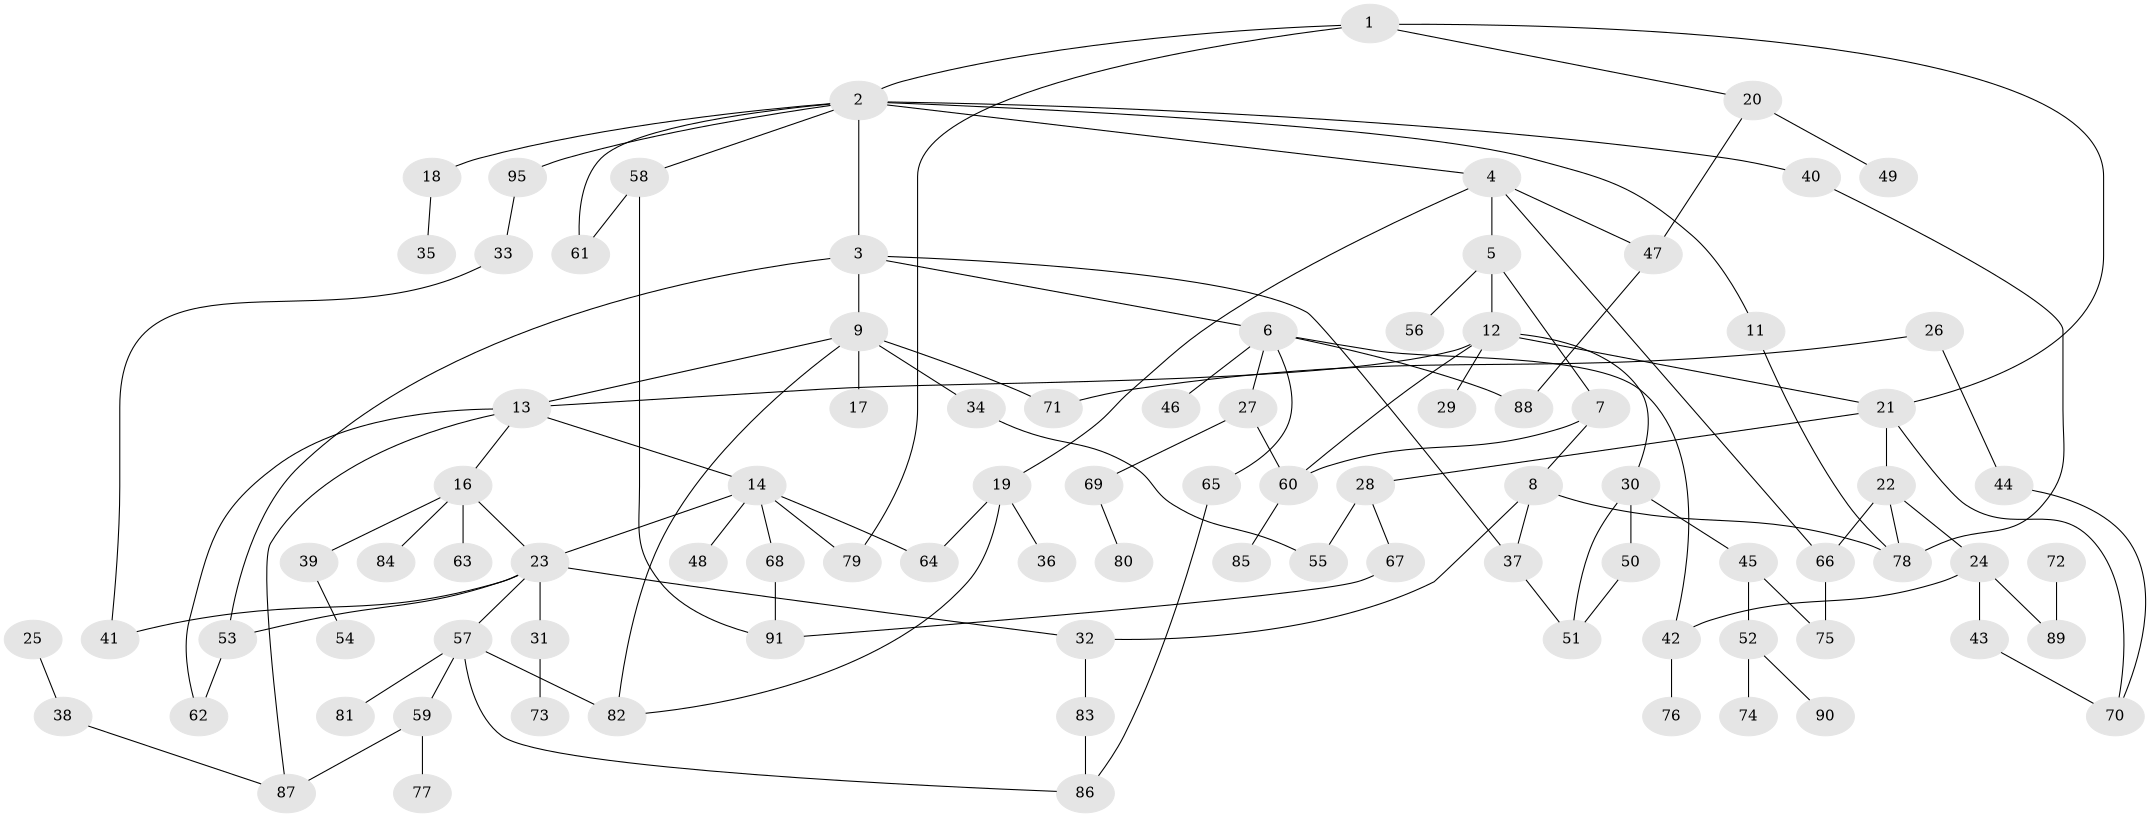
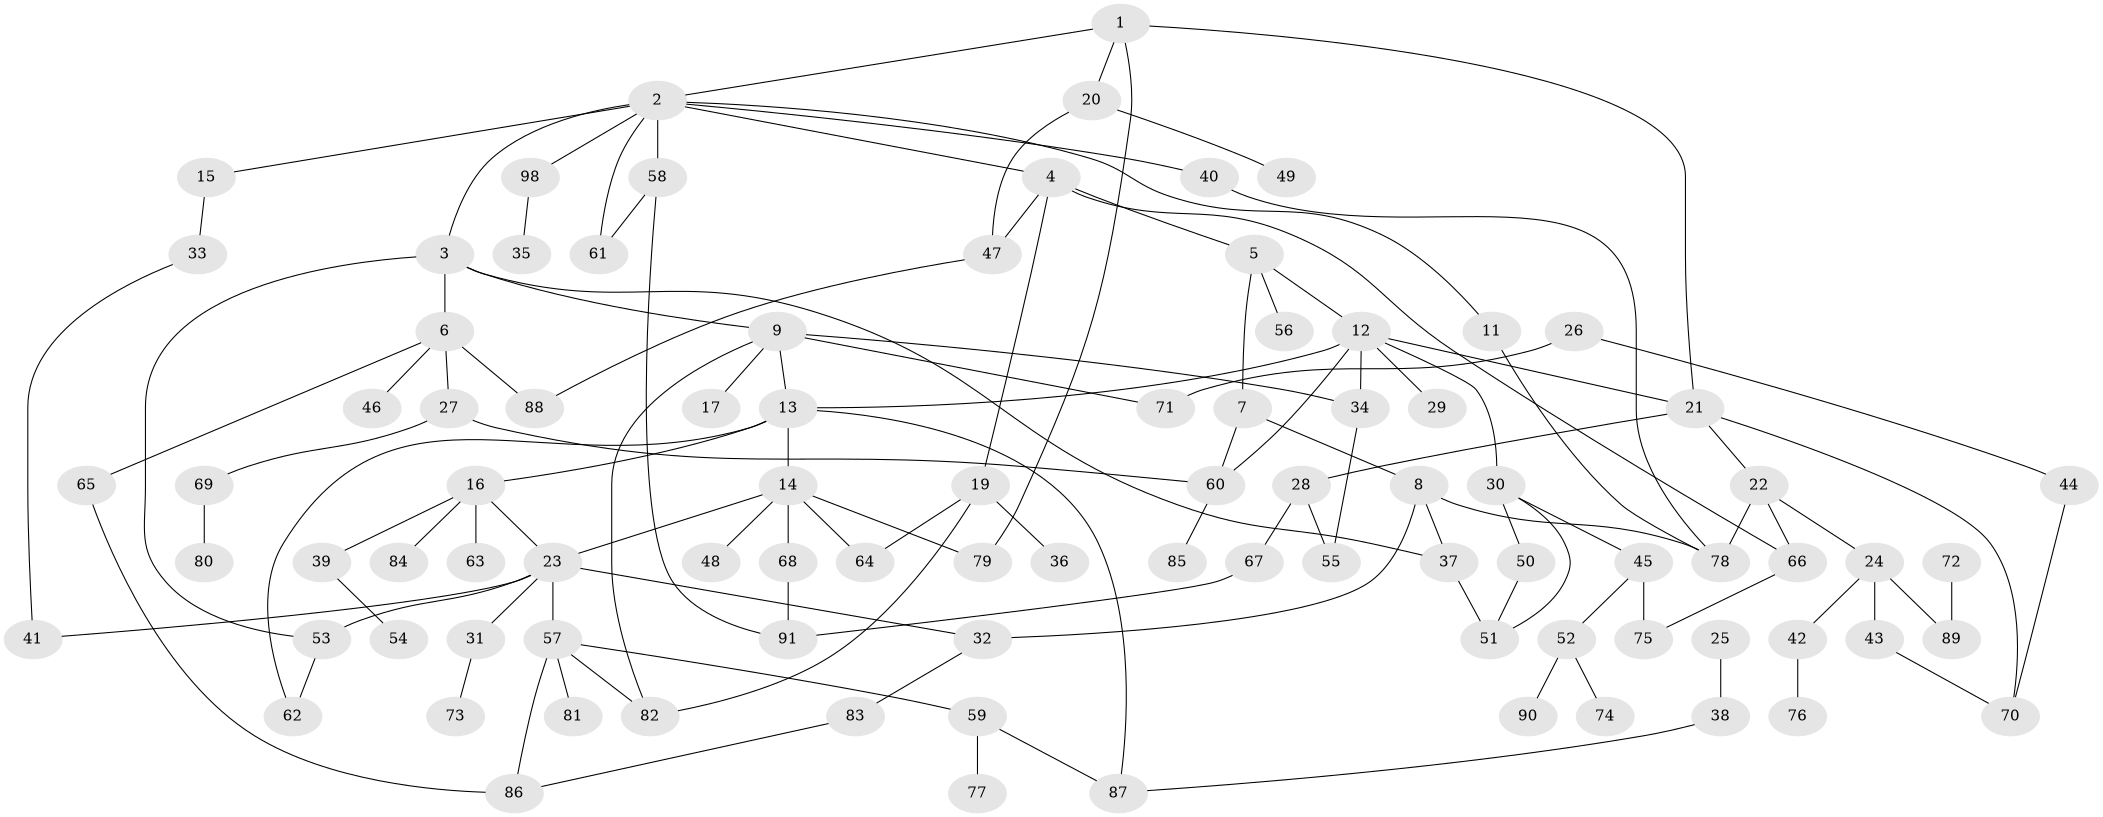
(432, 178) -> (530, 178)
(518, 178) -> (206, 178)
(1592, 370) -> none
none -> (1361, 376)
